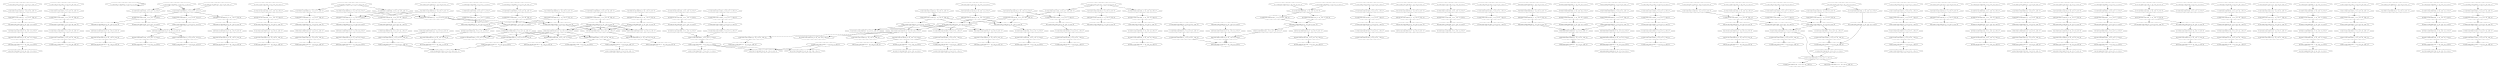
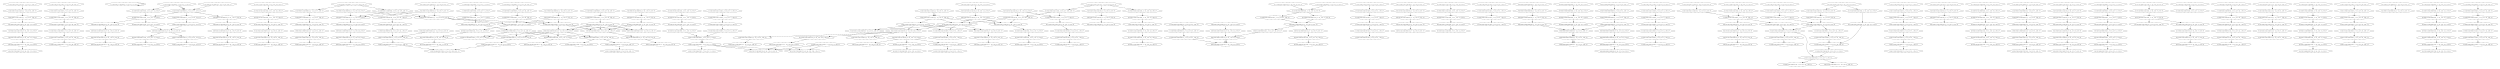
none -> (784, 44)
